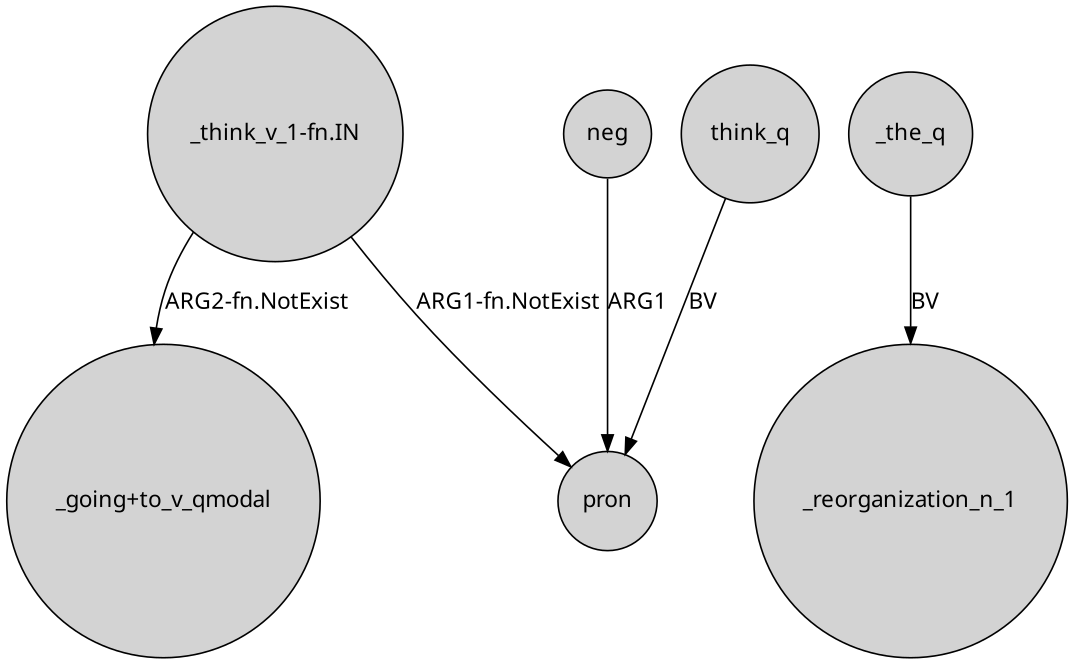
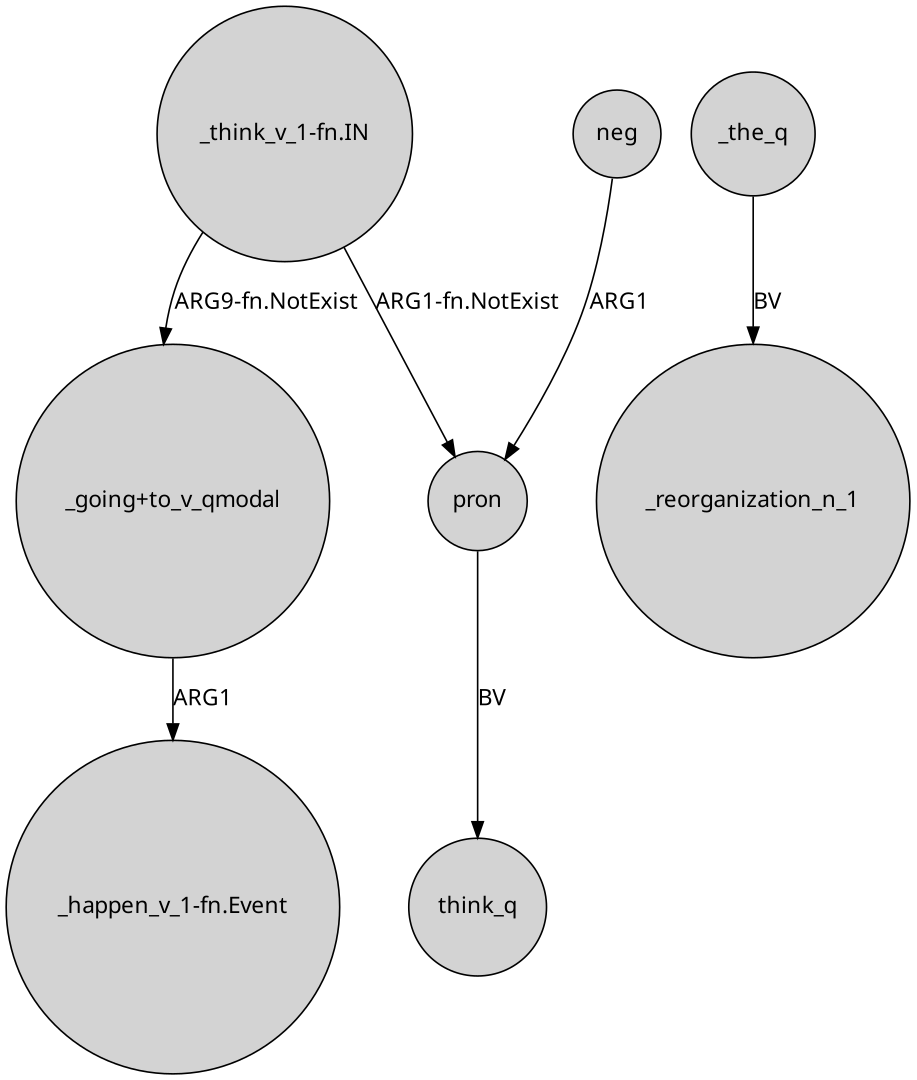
(257, 303) -> (267, 303)
(678, 319) -> (478, 686)
none -> (173, 907)
